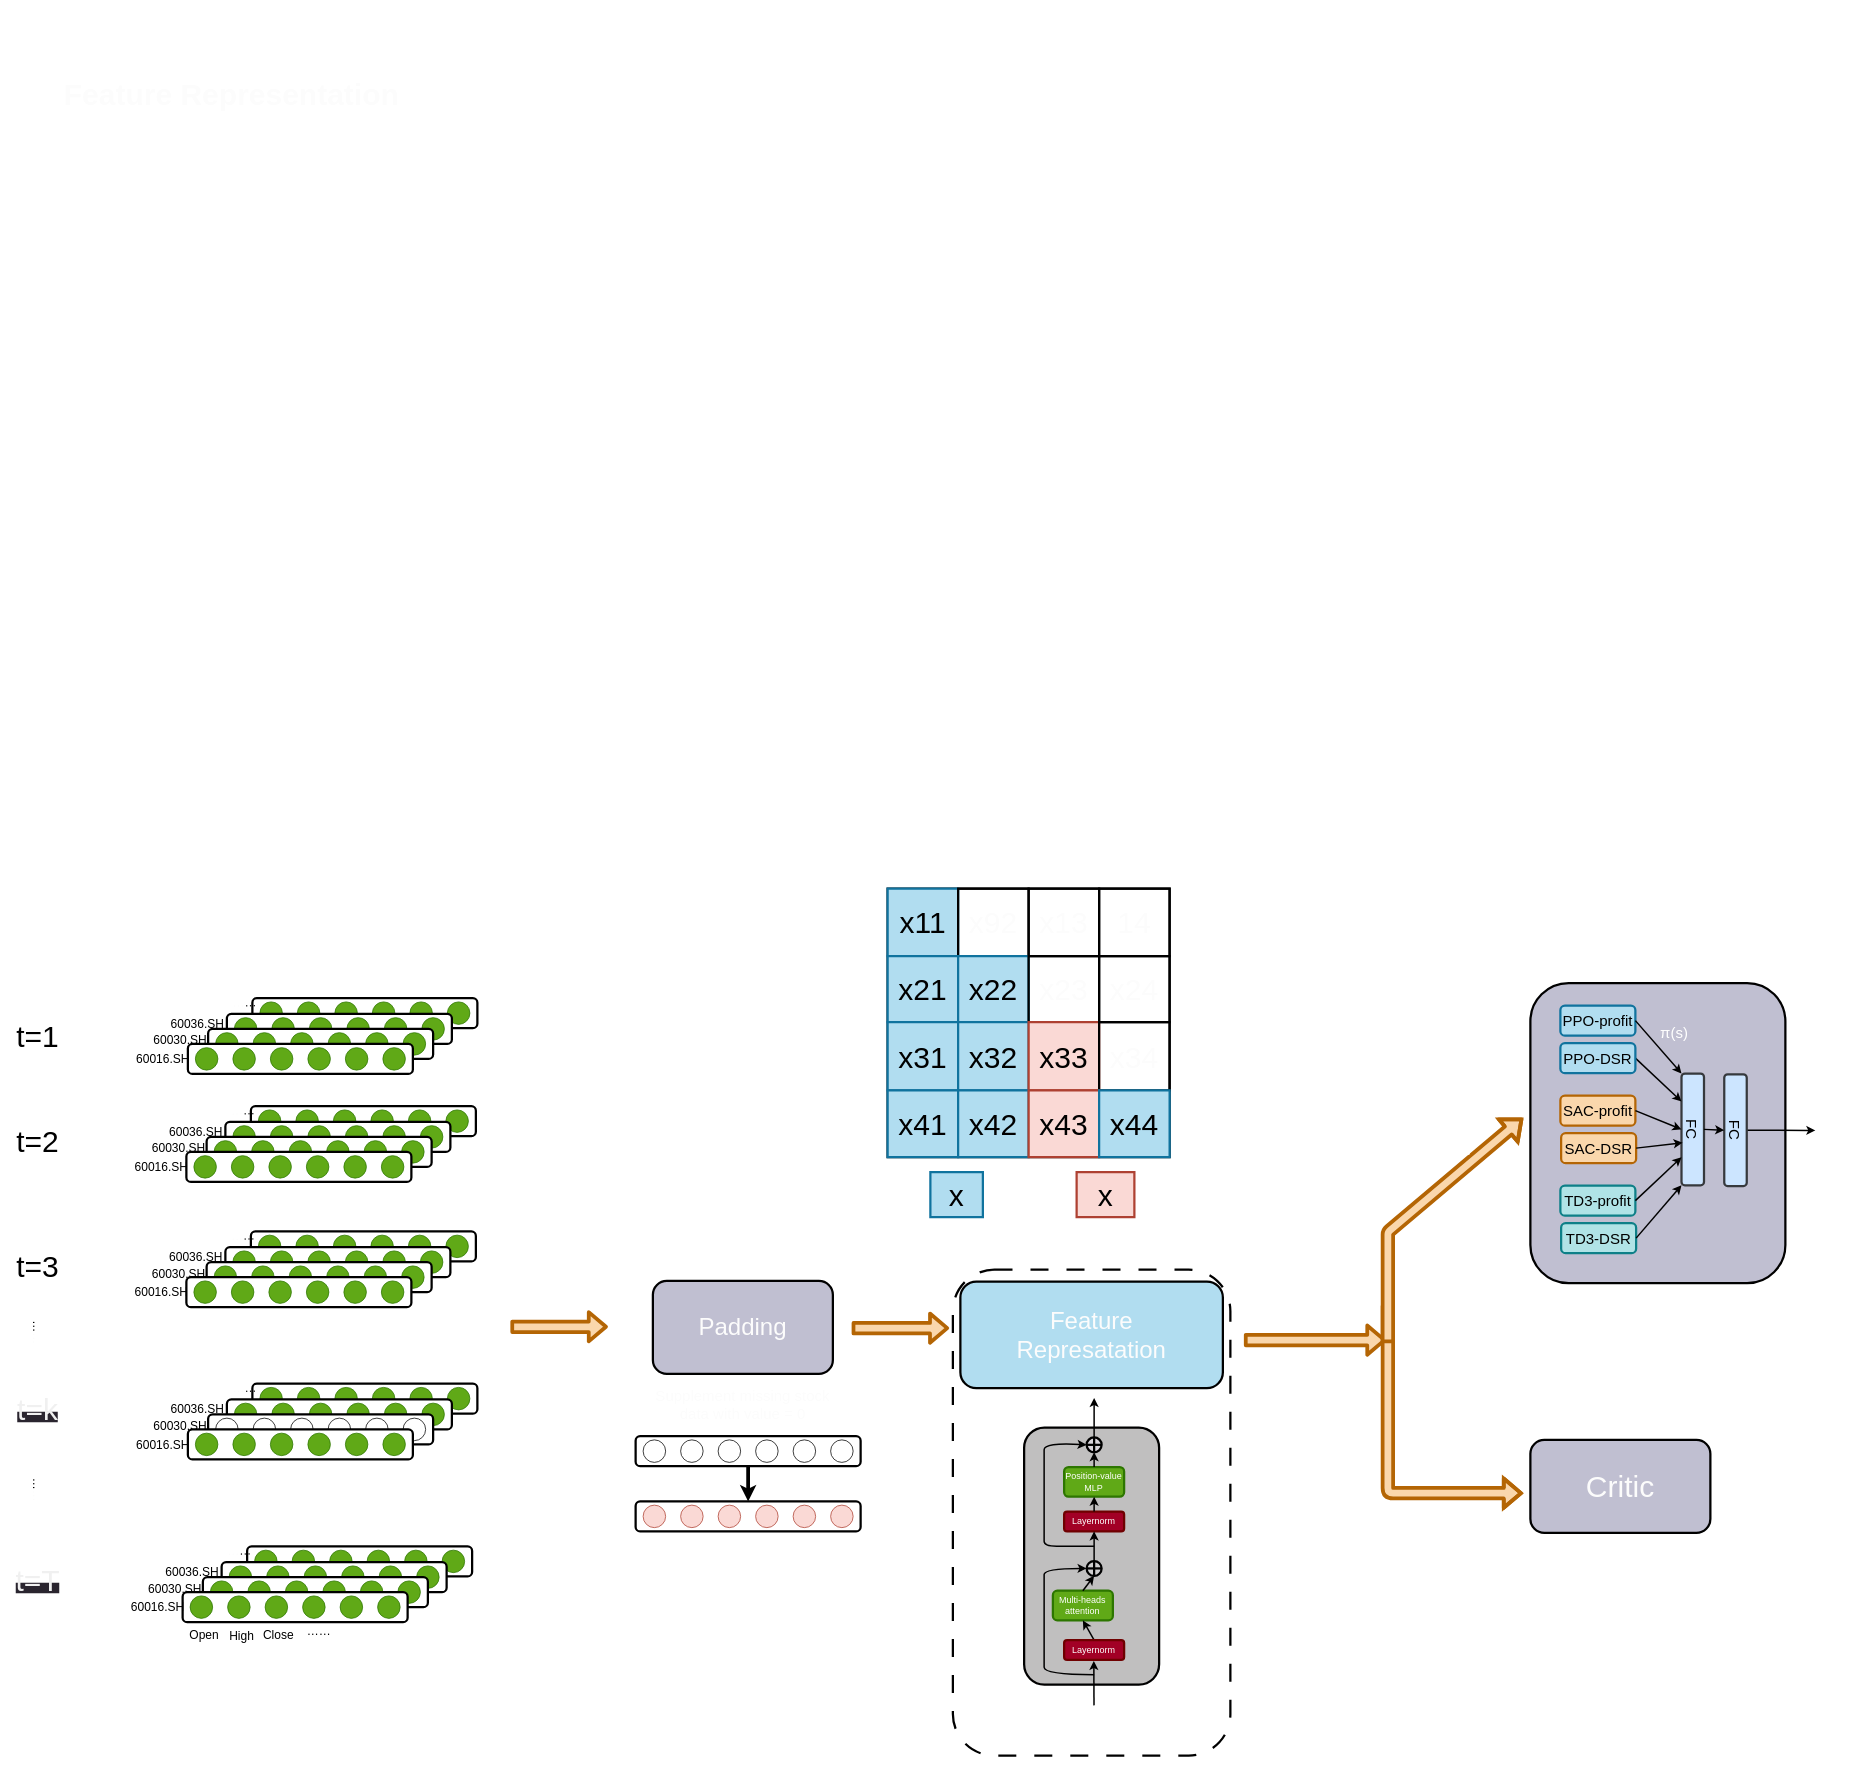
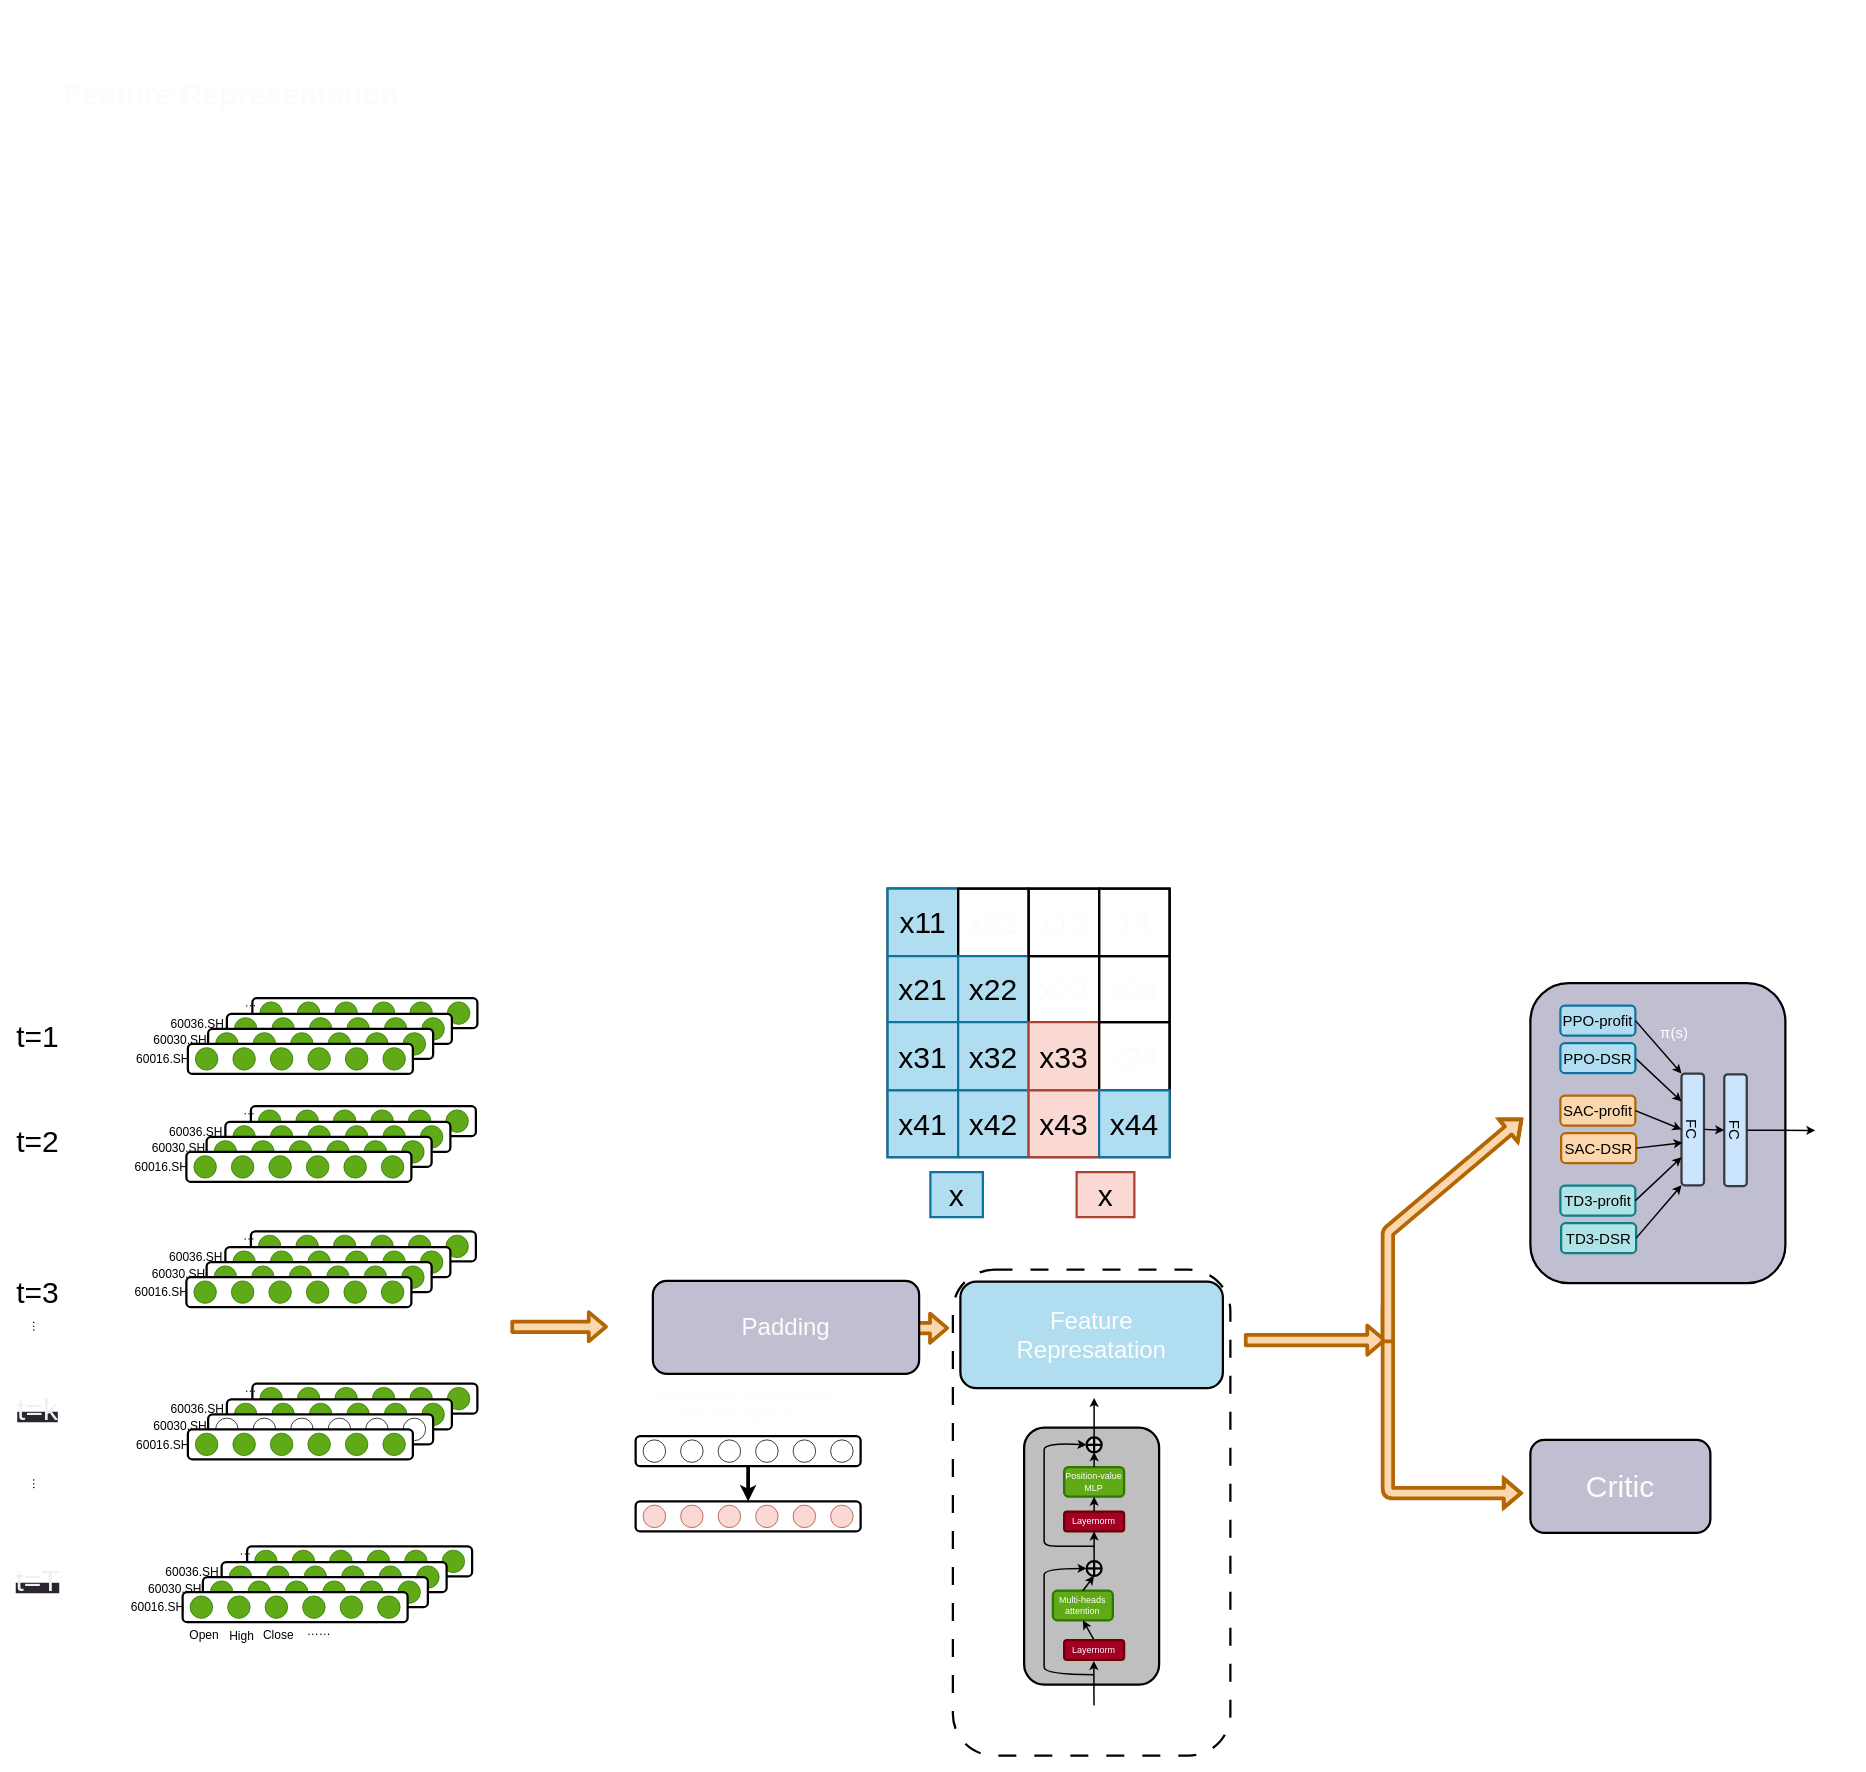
(38, 1266) -> (38, 1292)
(743, 1327) -> (786, 1327)
